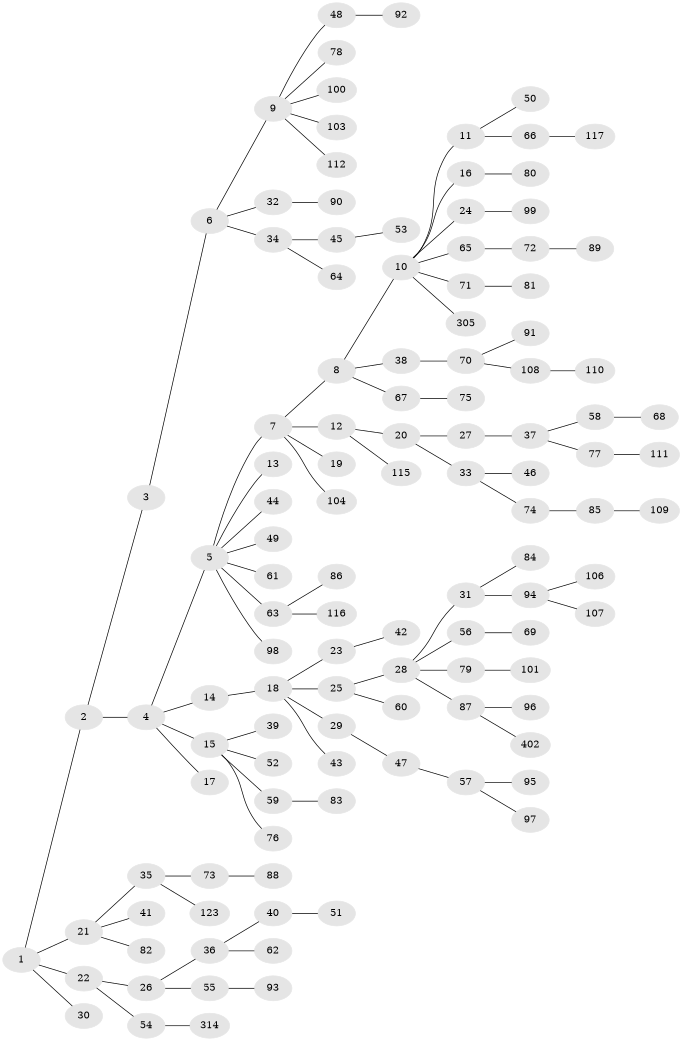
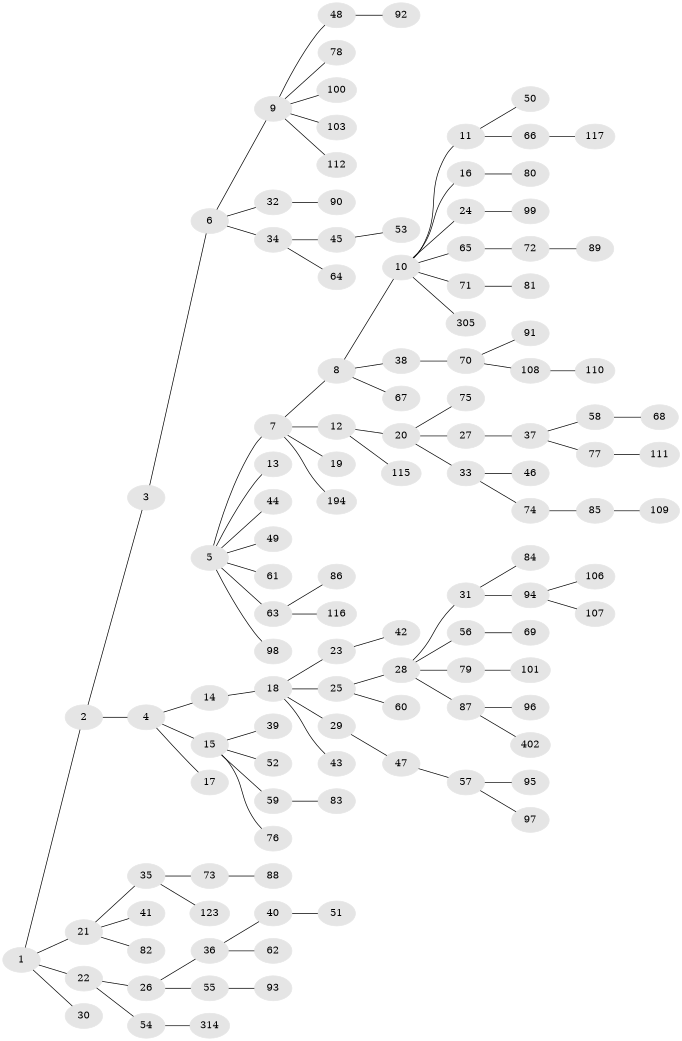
(434, 399) -> (434, 417)
(337, 502) -> (337, 502)
(178, 638) -> none
